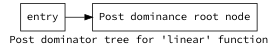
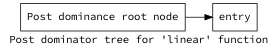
(75, 17) -> (195, 17)
